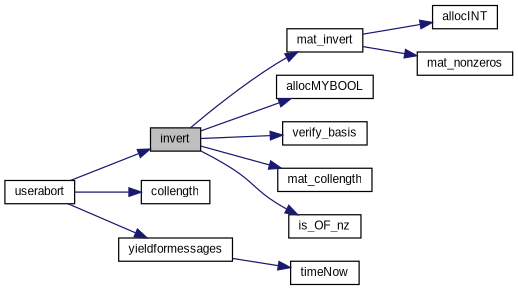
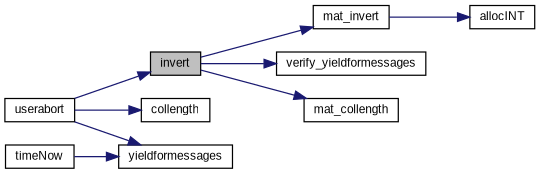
(465, 64) -> none
(325, 87) -> none
(325, 133) -> (351, 64)
(325, 226) -> none
(256, 262) -> (90, 157)
